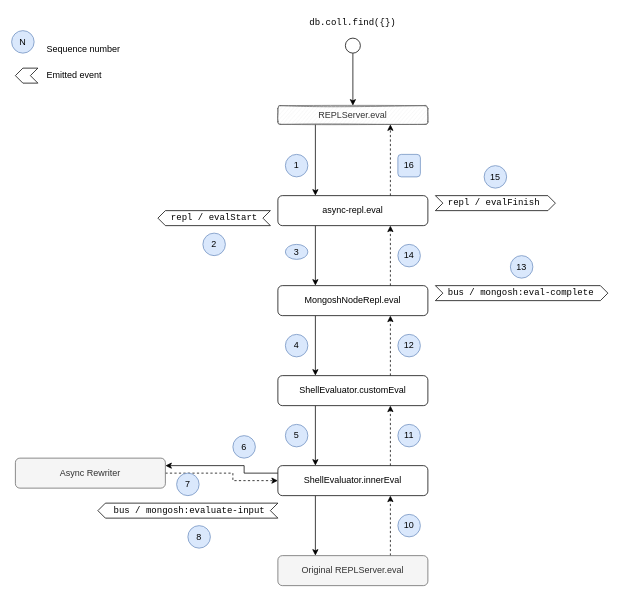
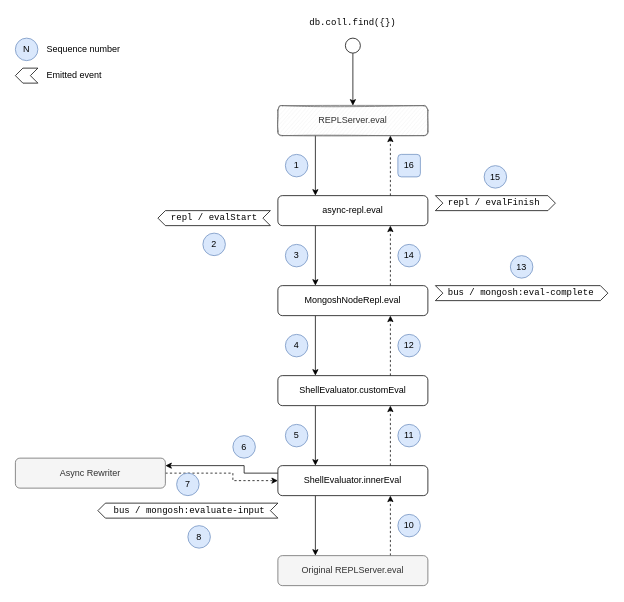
(23, 42) -> (27, 49)
(353, 115) -> (353, 120)
(297, 252) -> (297, 255)
